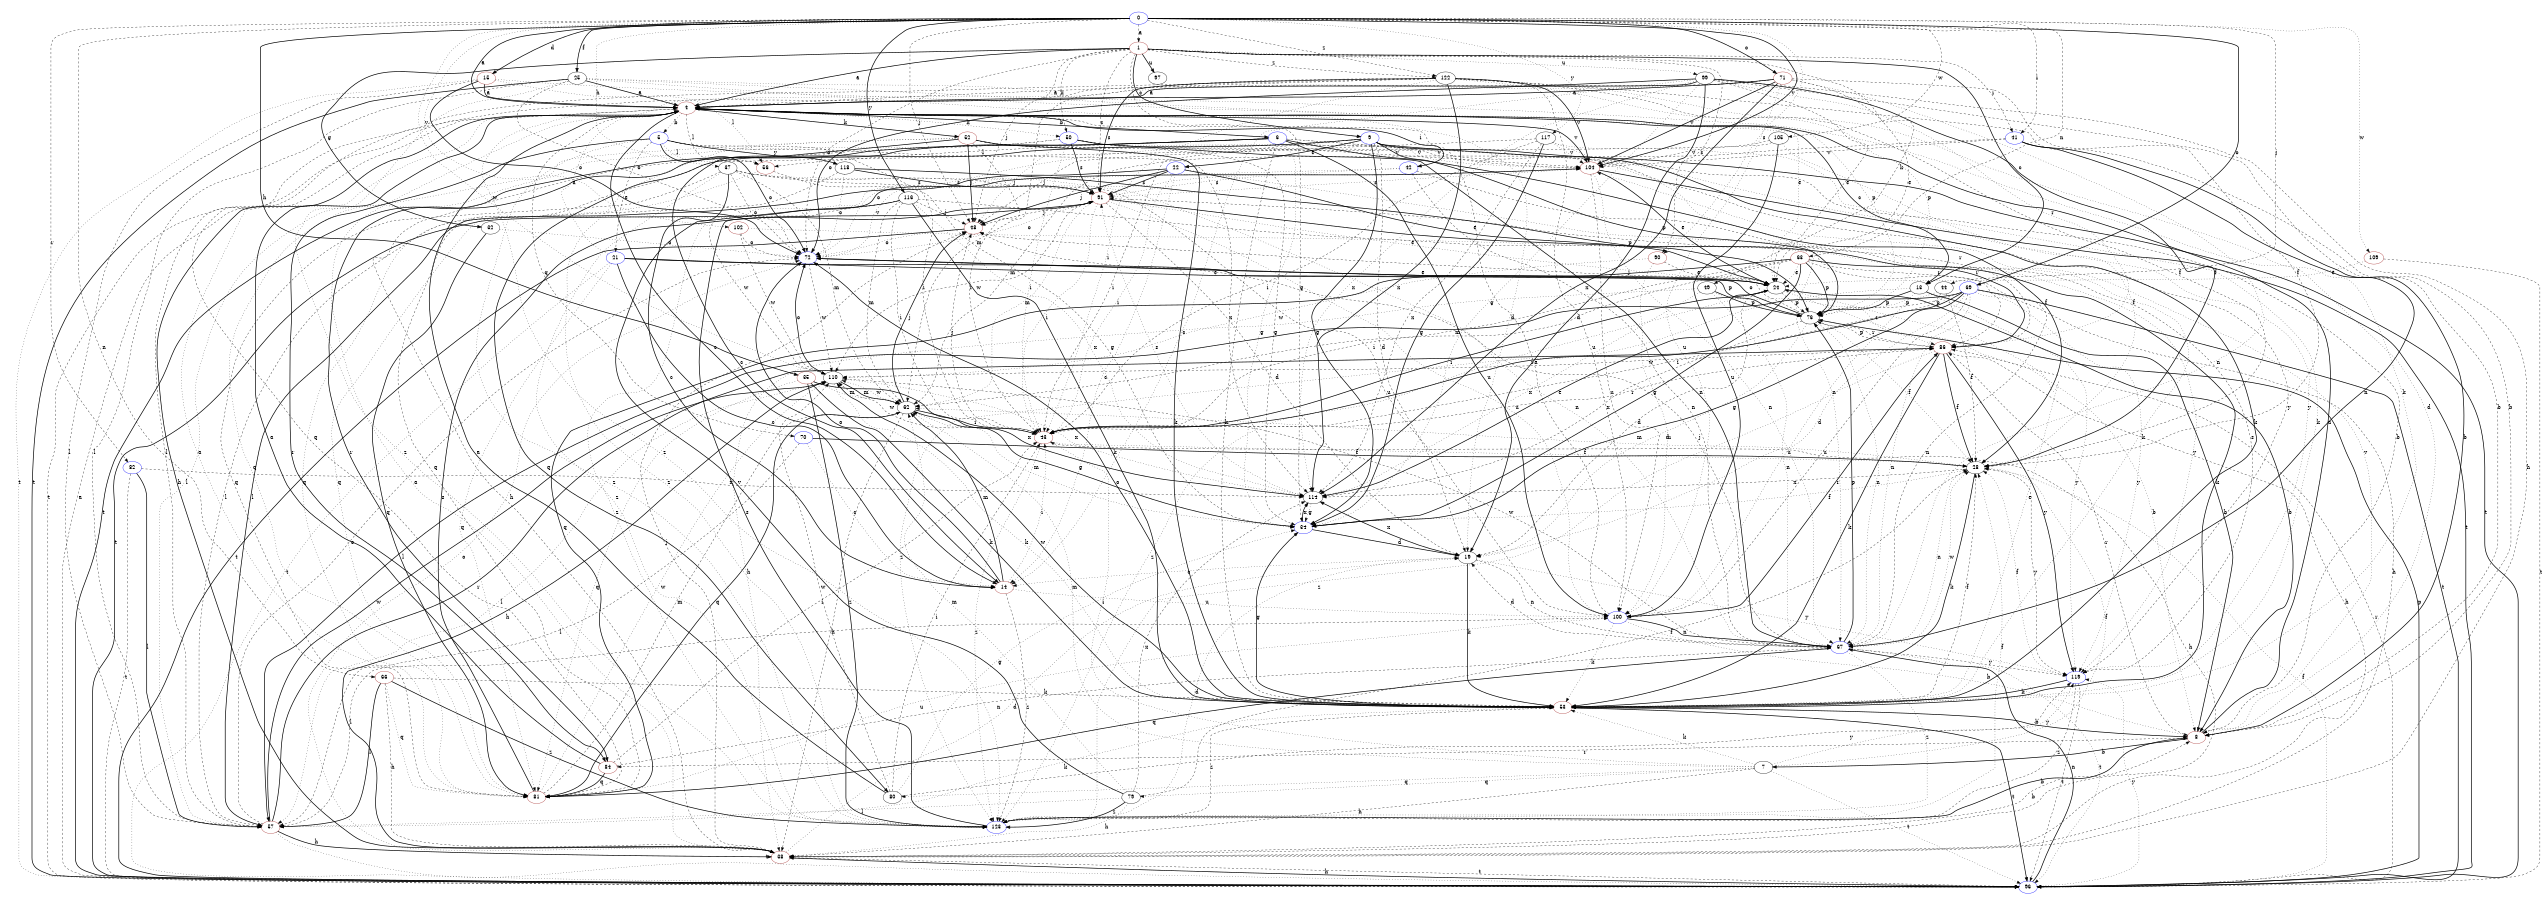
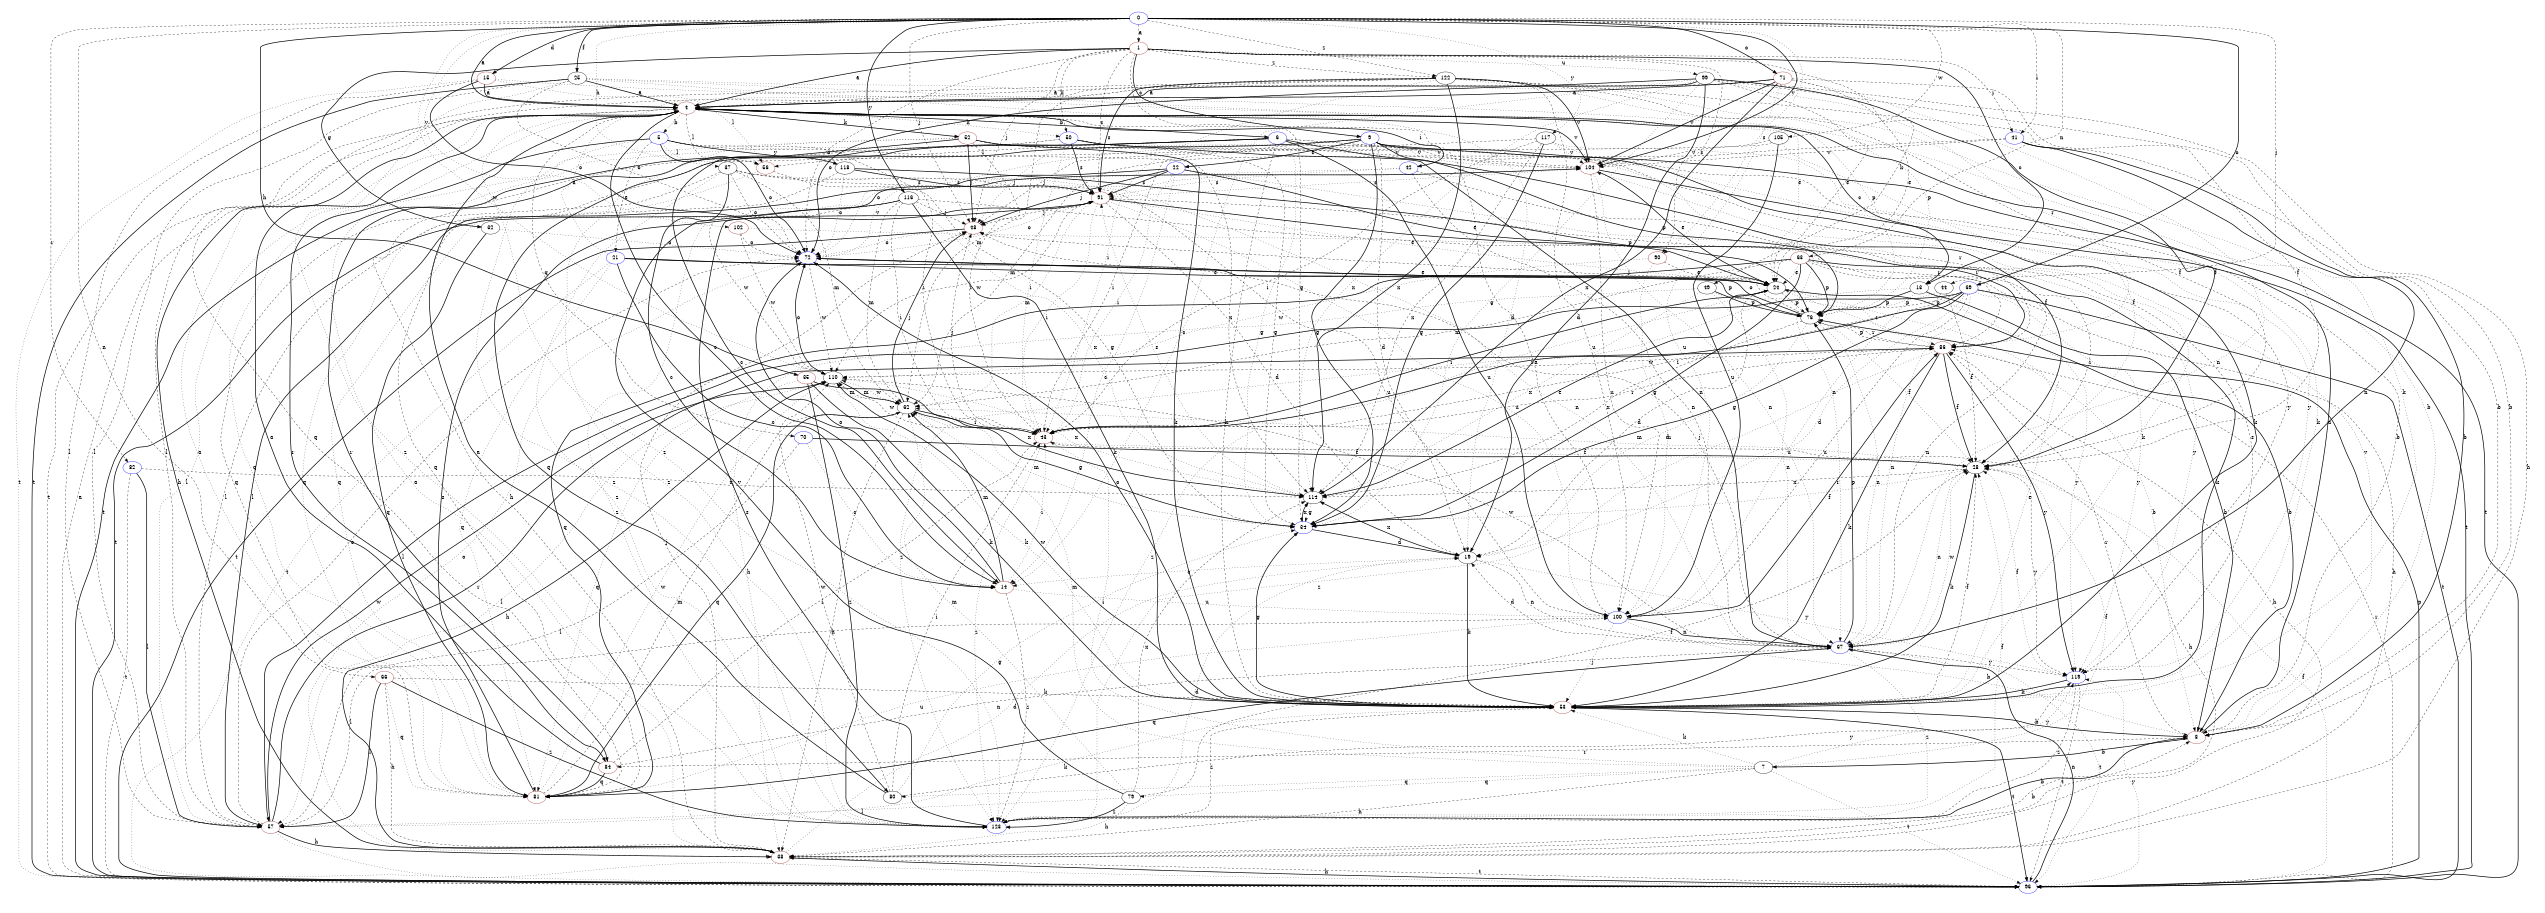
(1158, 78) -> none
(2374, 258) -> none
(1435, 336) -> (2047, 295)
(2429, 408) -> (2429, 408)
(1593, 662) -> (1593, 662)
(2057, 825) -> (1828, 838)
